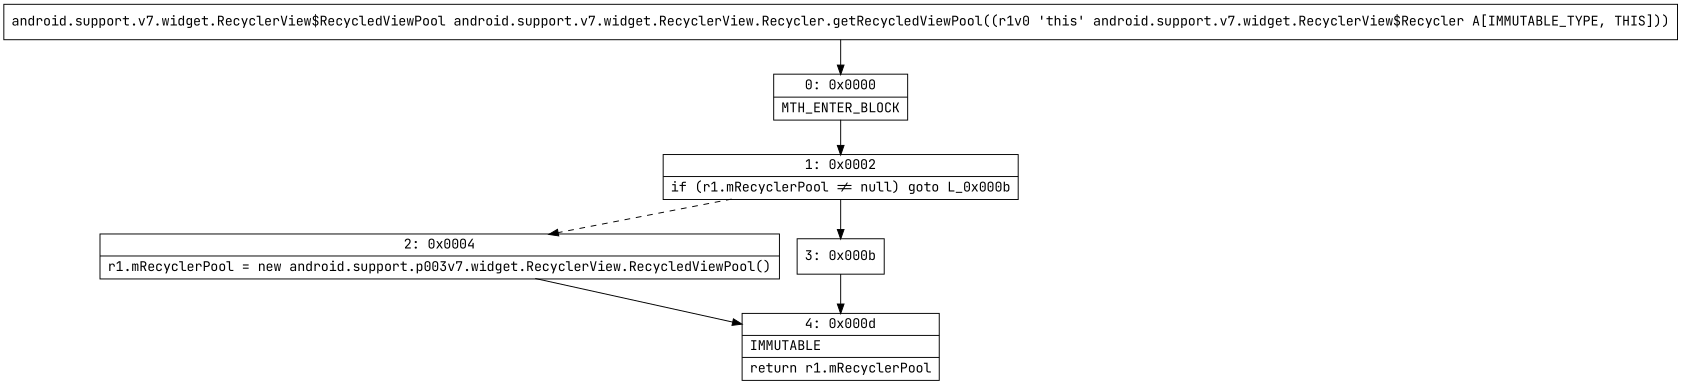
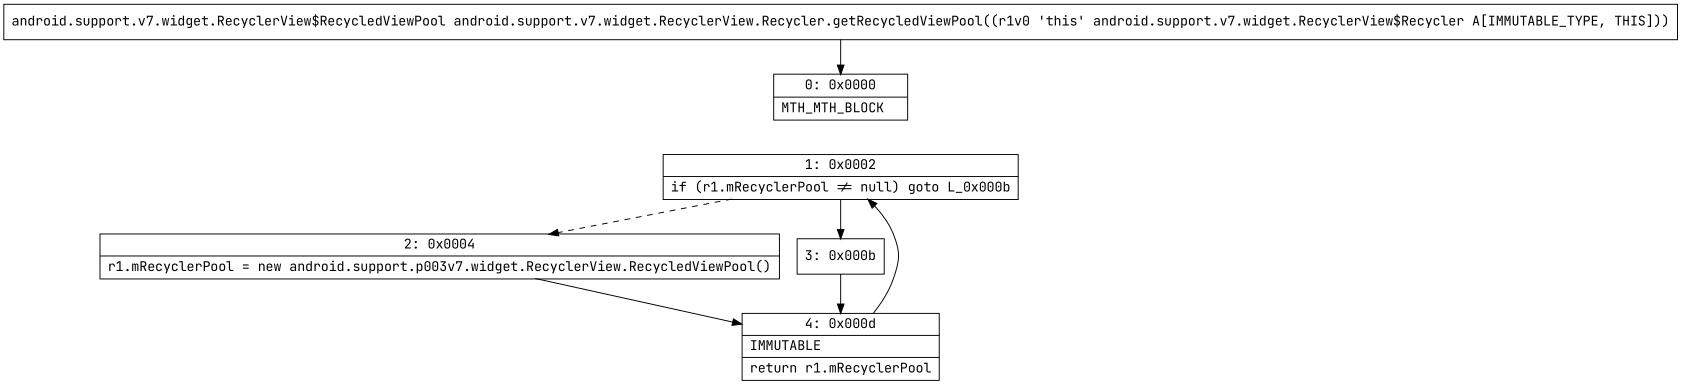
(841, 108) -> (833, 108)
(841, 133) -> (898, 260)
